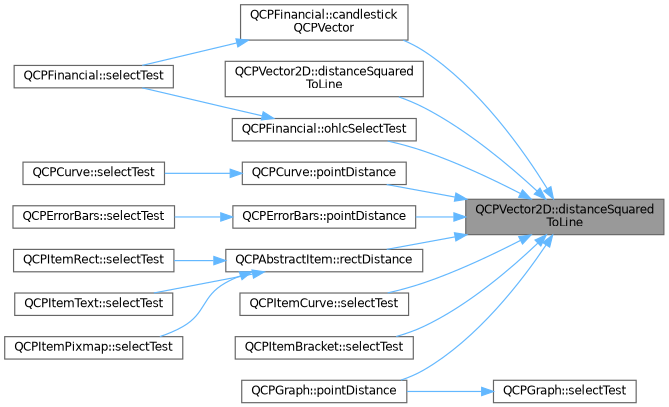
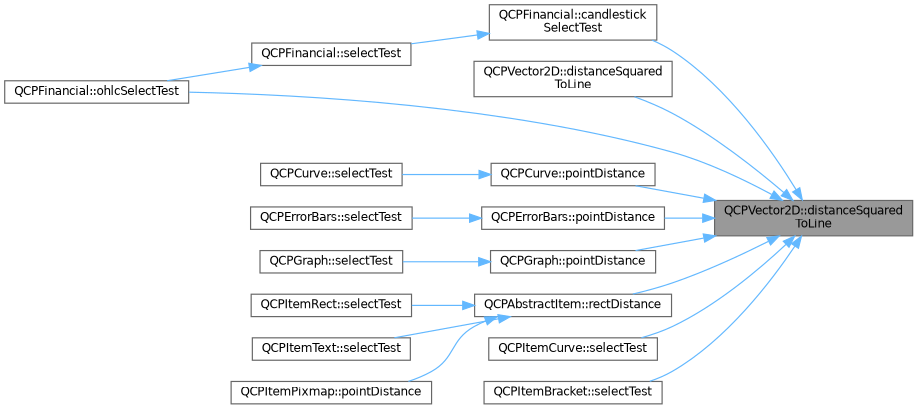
(324, 22) -> (573, 22)
(202, 102) -> (208, 74)
(94, 348) -> (331, 393)
(444, 391) -> (441, 262)
